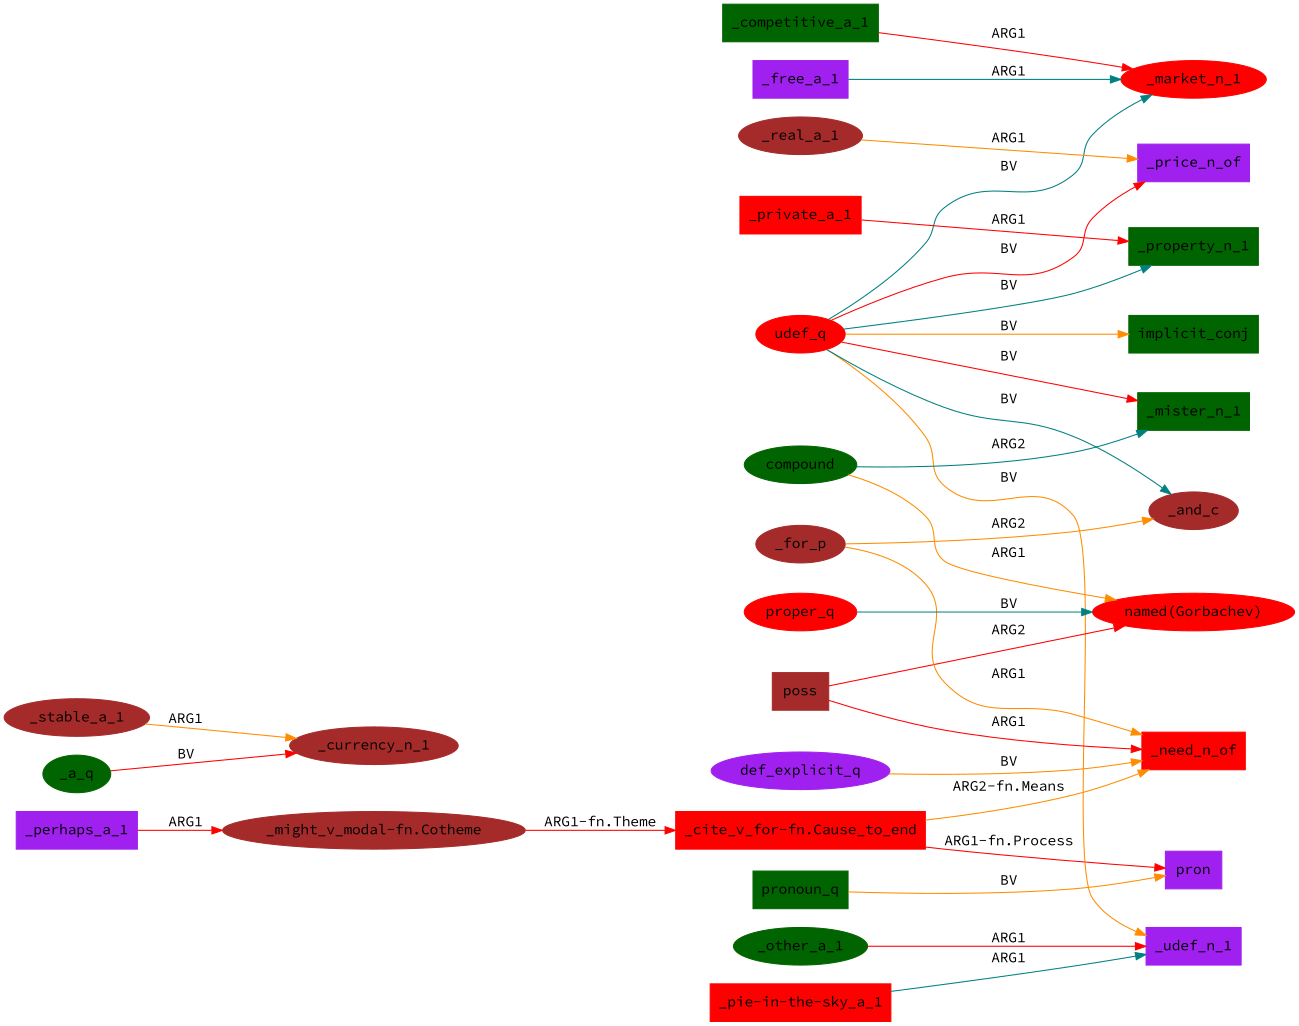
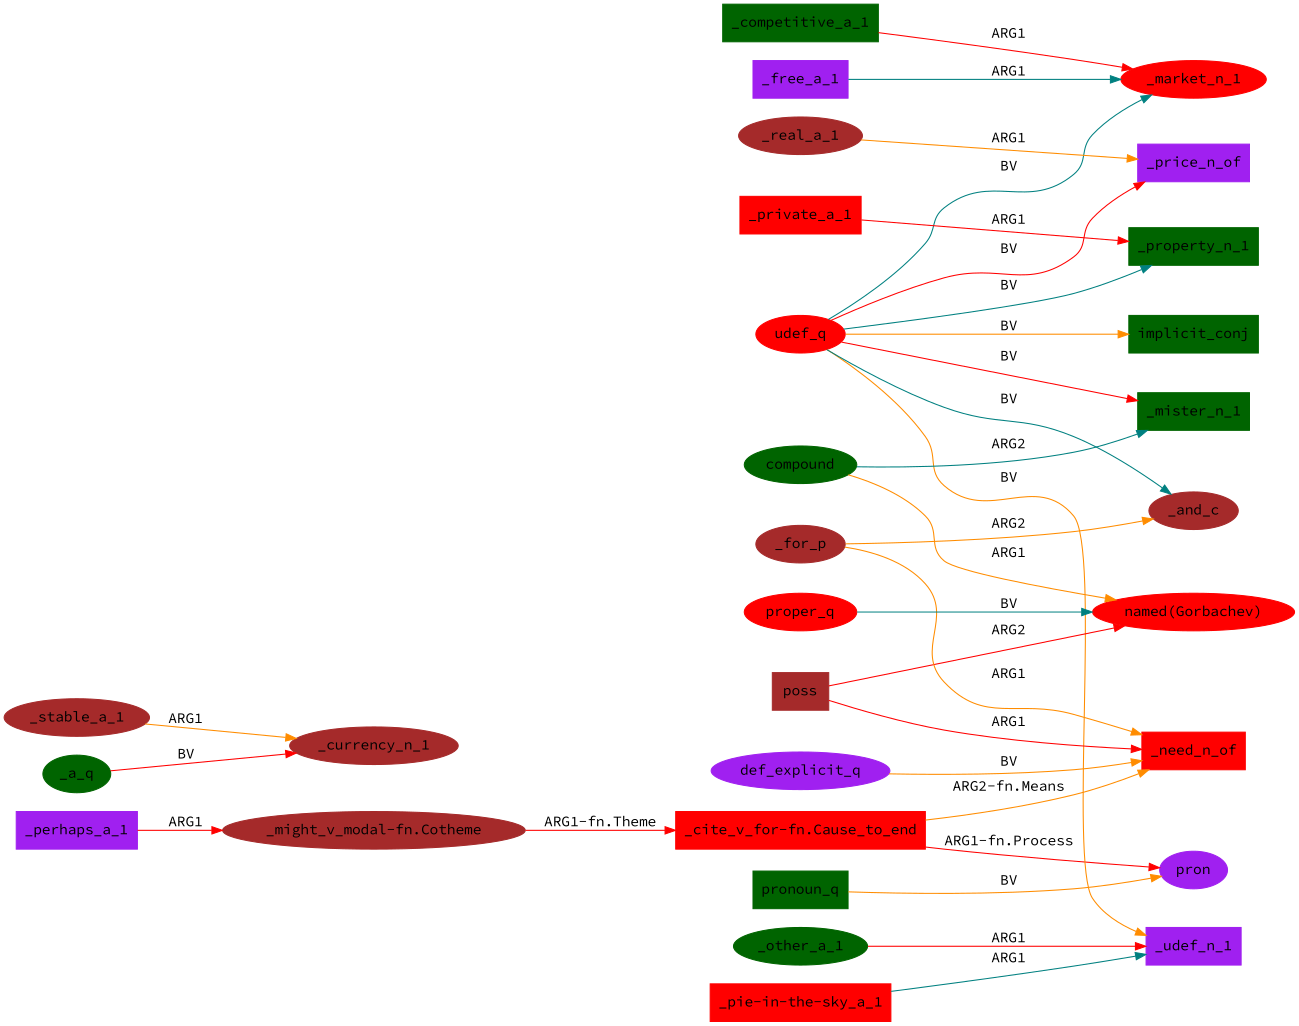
(1194, 870) -> (1194, 870)
